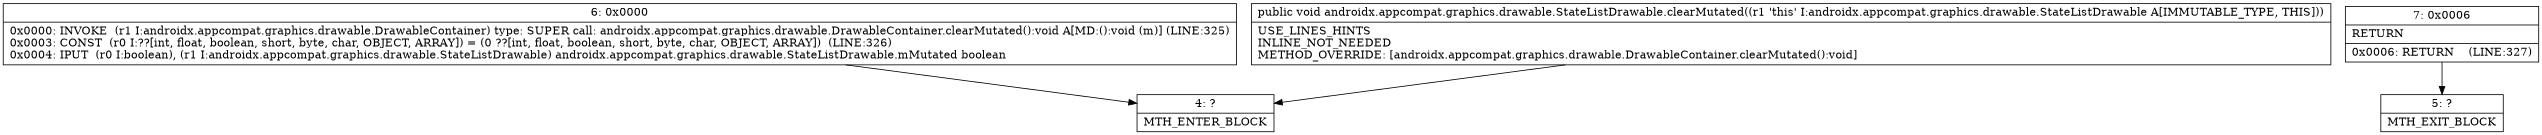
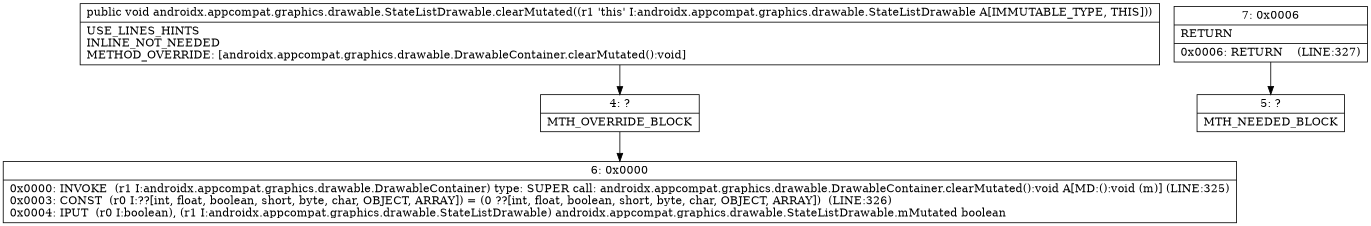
(987, 84) -> (620, 143)
(1206, 122) -> (620, 122)
(2442, 122) -> (1271, 122)
